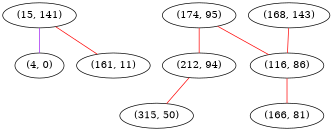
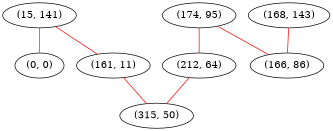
(39, 66) -> (39, 66)
(199, 66) -> (199, 66)
(287, 66) -> (287, 66)
none -> (135, 91)
(287, 116) -> none
